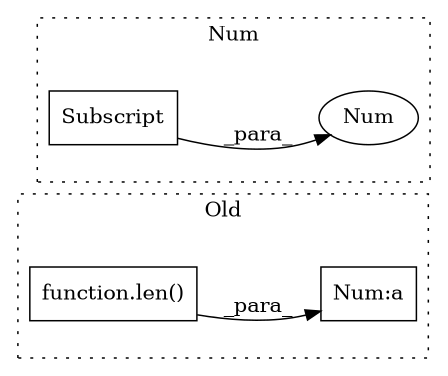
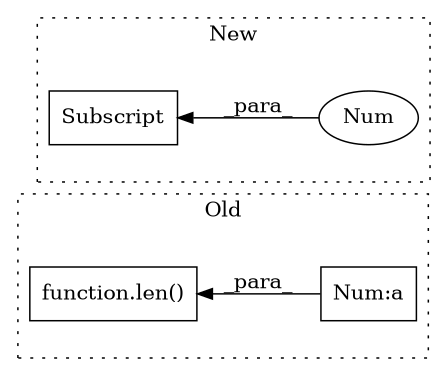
(234, 35) -> (234, 35)
(247, 149) -> (256, 118)
(252, 320) -> (267, 294)
